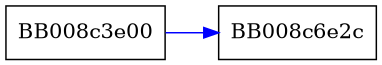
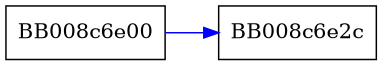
(86, 33) -> (86, 33)
